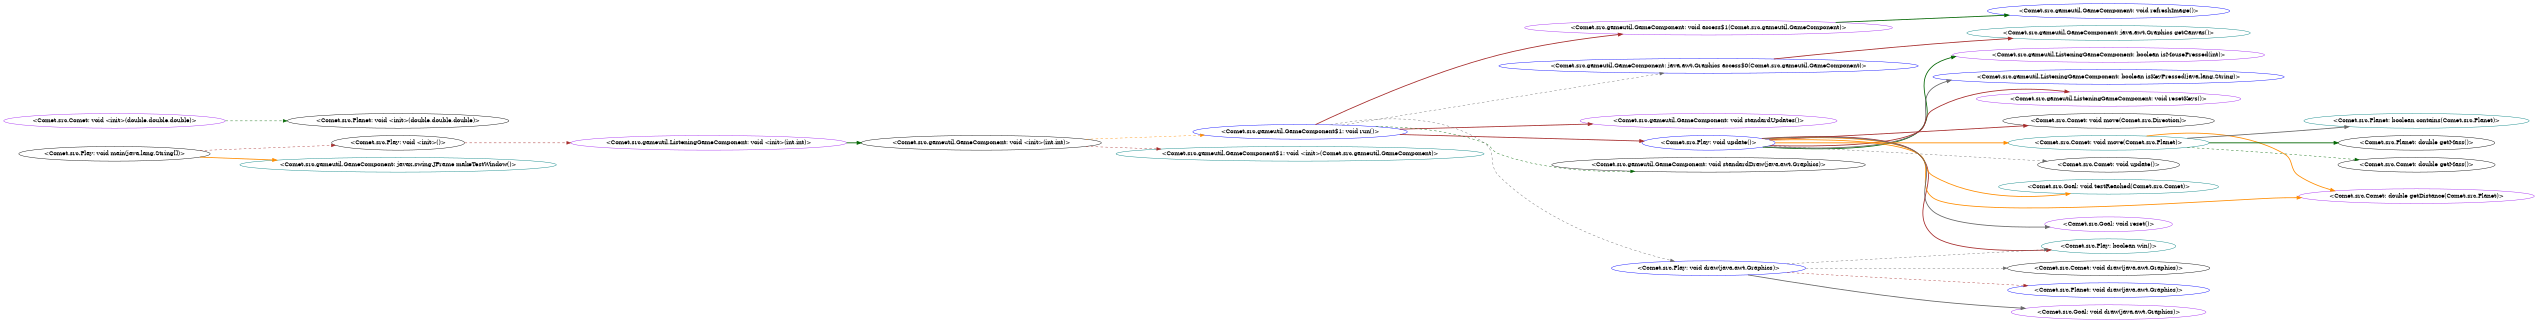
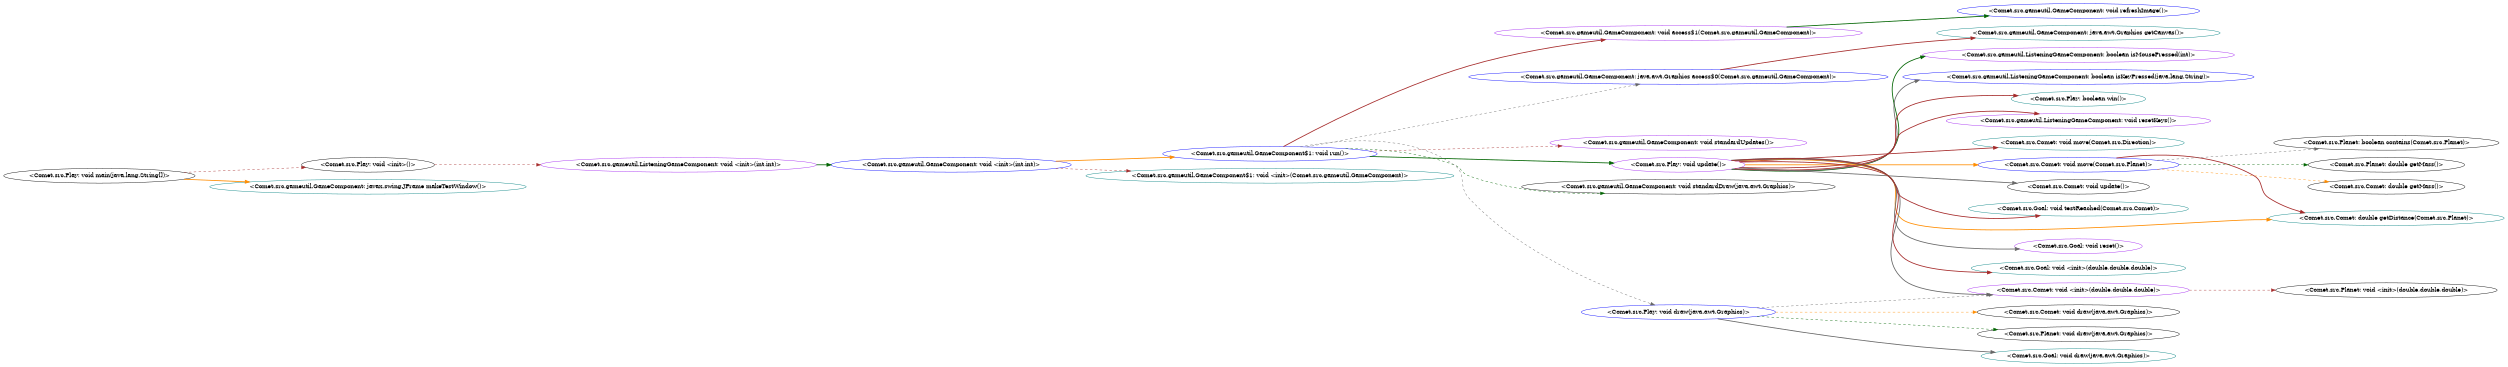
(254, 121) -> (2230, 290)
(2109, 121) -> (2078, 143)
(2417, 121) -> (2386, 143)
(1494, 127) -> (1464, 149)
(2266, 133) -> (2236, 155)
(1143, 137) -> (1113, 159)
(1520, 138) -> (1490, 160)
(2247, 140) -> (2217, 162)
(981, 143) -> (951, 165)
(1709, 143) -> (1678, 165)
(2109, 143) -> (2078, 165)
(2272, 143) -> (2241, 165)
(1906, 153) -> (1876, 175)
(2271, 153) -> (2241, 175)
(1936, 177) -> (1906, 199)
(2417, 196) -> (2386, 218)
none -> (1892, 244)
(1916, 257) -> (1873, 301)
(1904, 268) -> (1874, 312)
none -> (2078, 268)
(1905, 279) -> (1875, 323)
(2109, 290) -> (2078, 334)
(2109, 312) -> (2078, 356)
